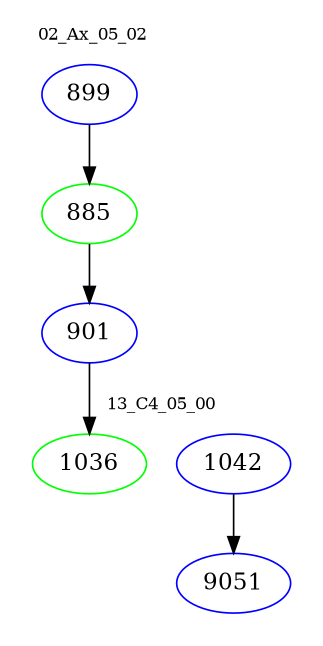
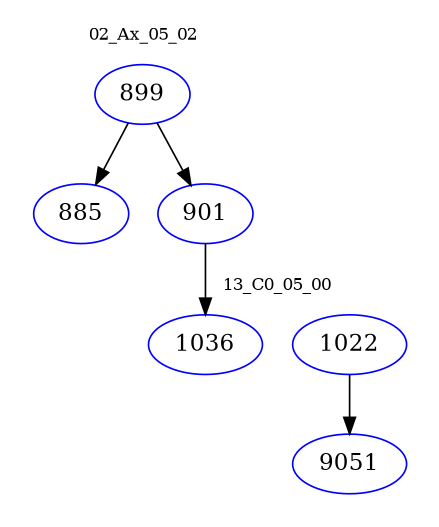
(89, 214) -> (81, 214)
(89, 265) -> (170, 147)
(162, 405) -> (278, 286)
(89, 464) -> (205, 345)
(234, 464) -> (350, 345)
